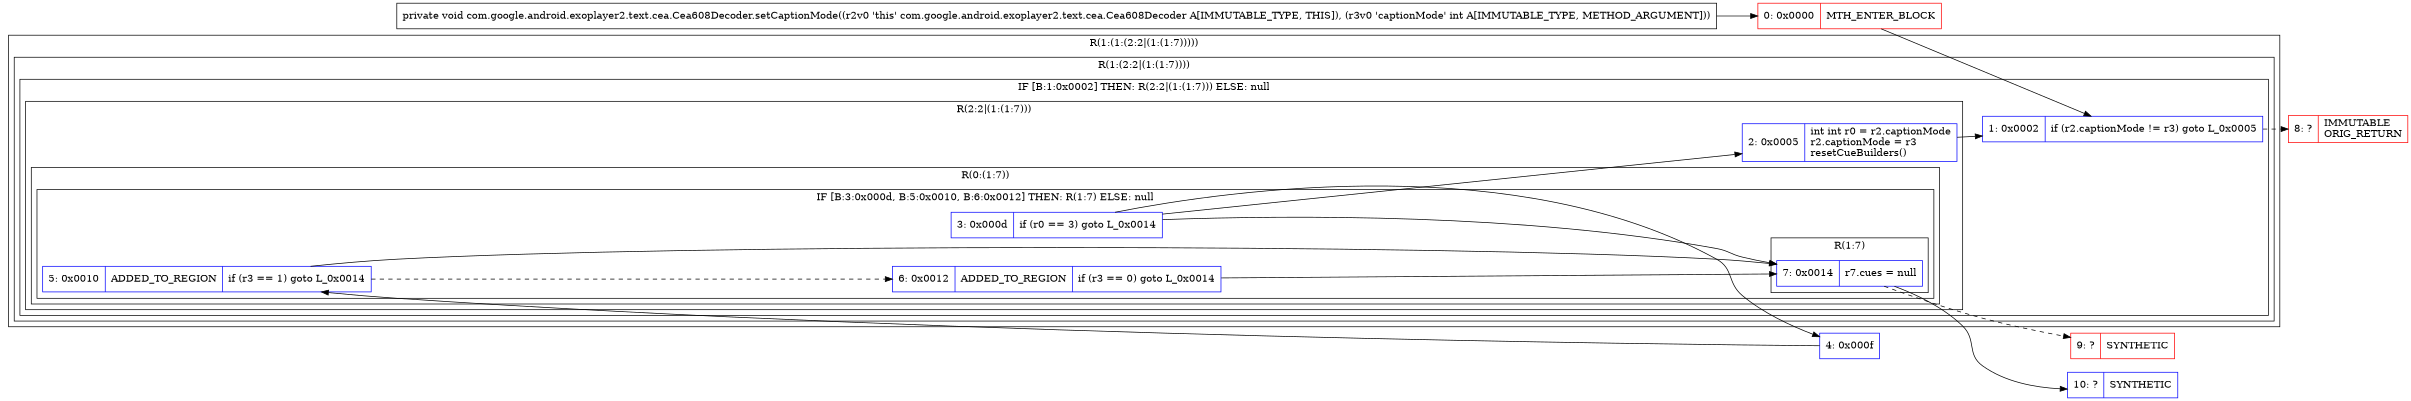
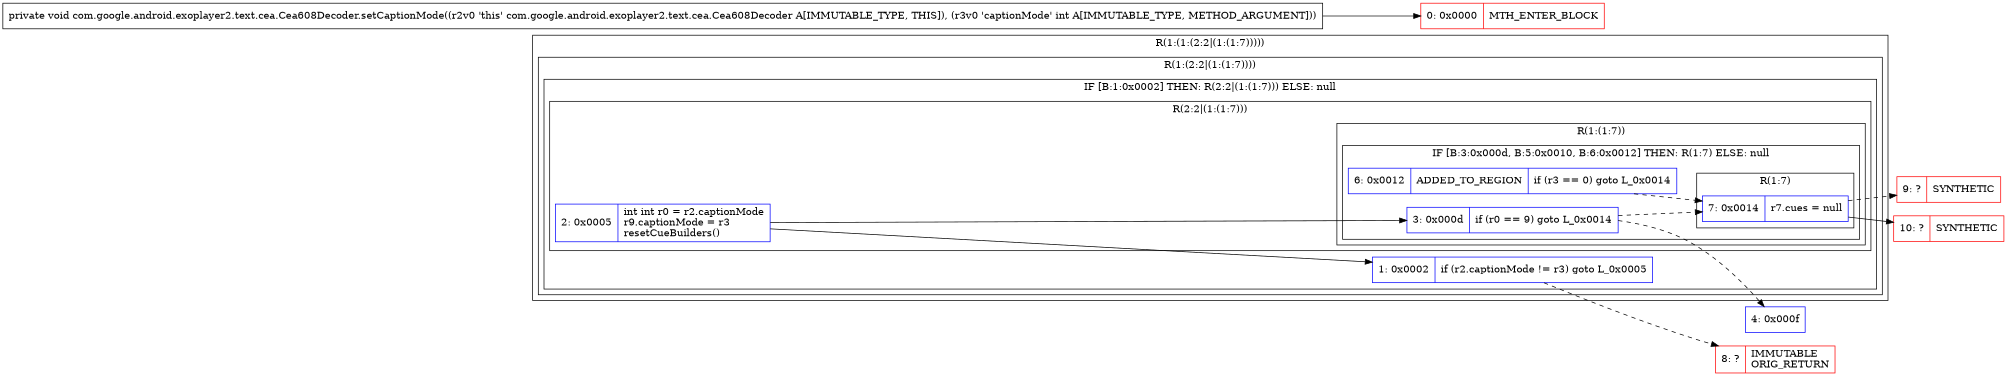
(1983, 71) -> none
(1864, 142) -> (677, 223)
(985, 176) -> (1601, 132)
(1449, 184) -> (1085, 222)
(1502, 195) -> (1711, 256)
(1468, 222) -> (1657, 214)
(1088, 225) -> (1544, 220)
(1495, 276) -> (1664, 197)
(207, 279) -> none
(2123, 385) -> (1949, 229)
